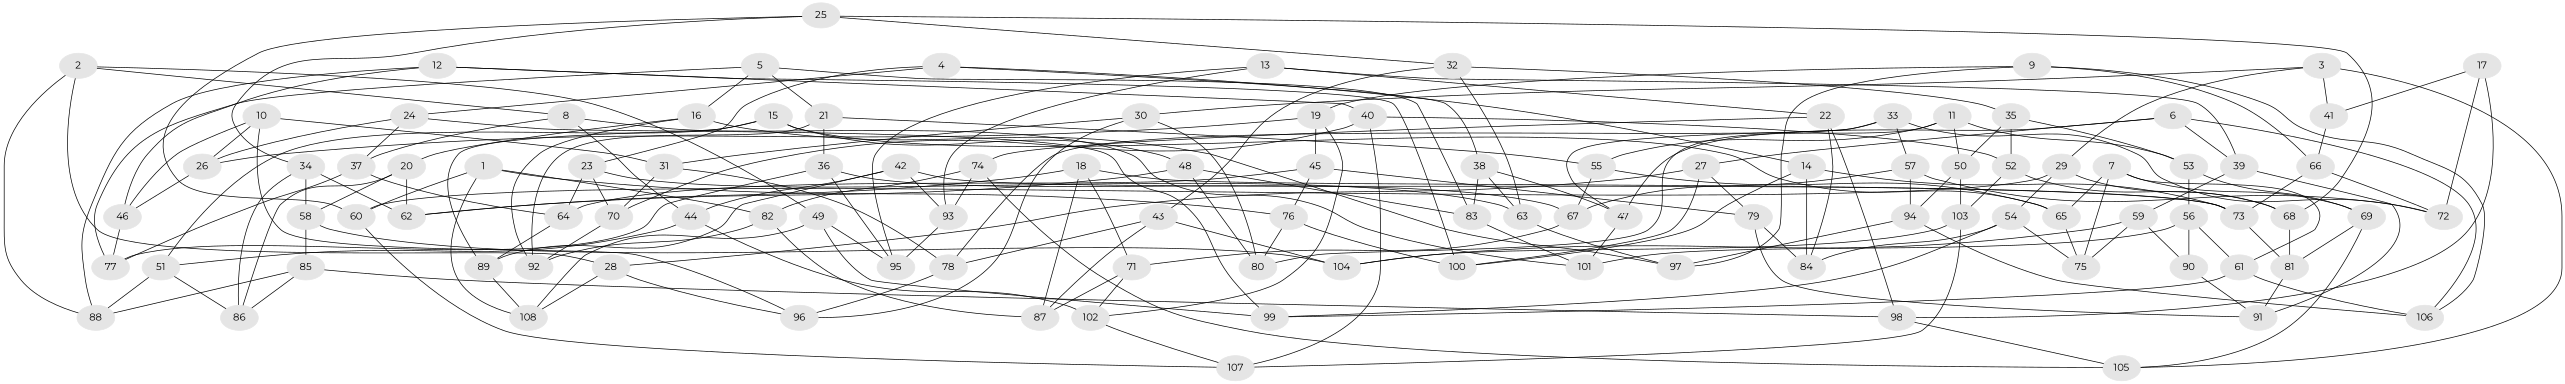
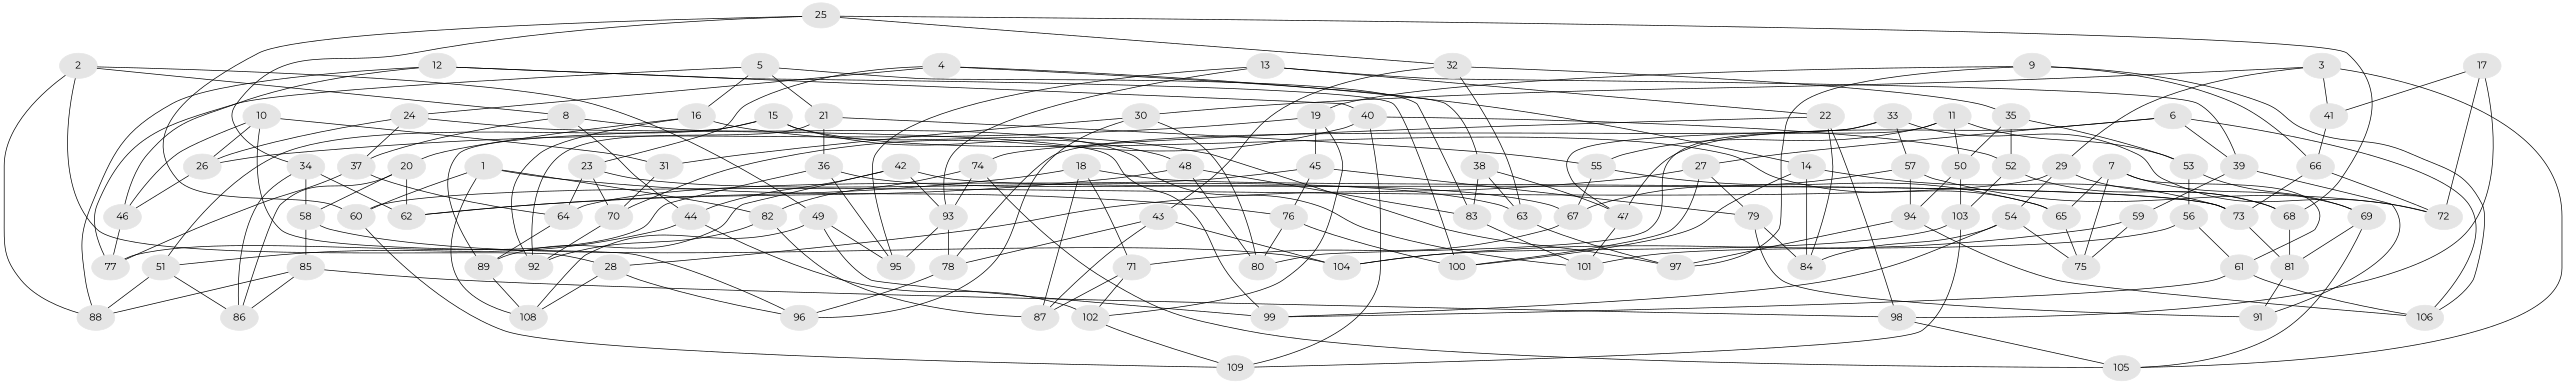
(829, 199) -> (948, 242)
(2189, 267) -> none
(1236, 368) -> (1236, 368)
